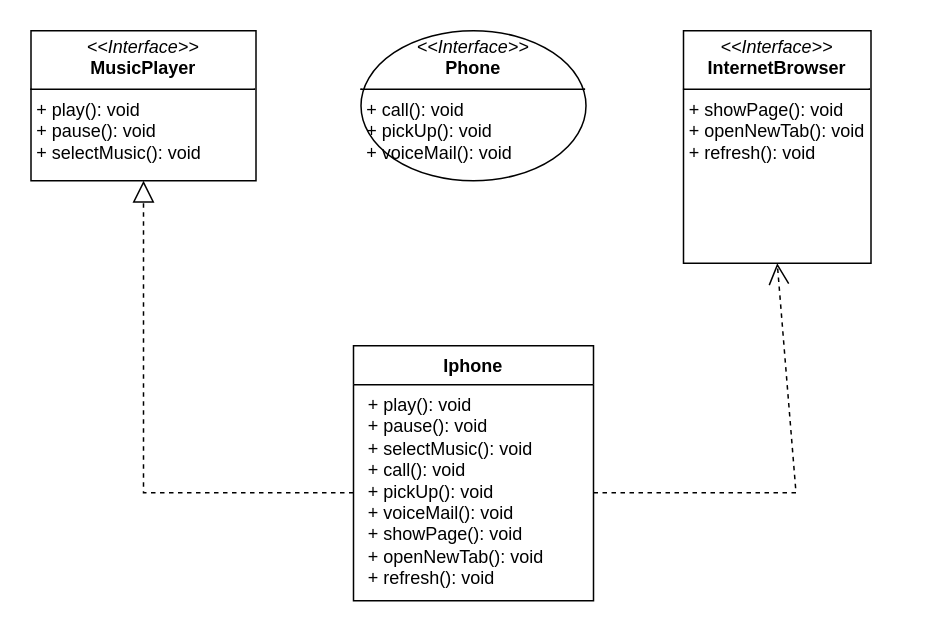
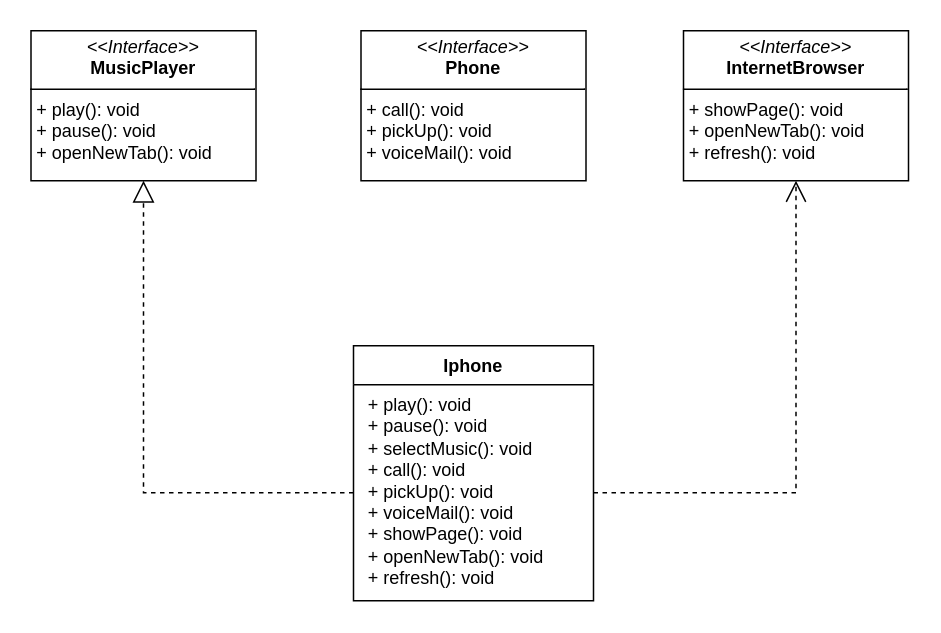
(123, 85) -> (122, 85)
(473, 106) -> (473, 106)
(777, 147) -> (796, 106)
